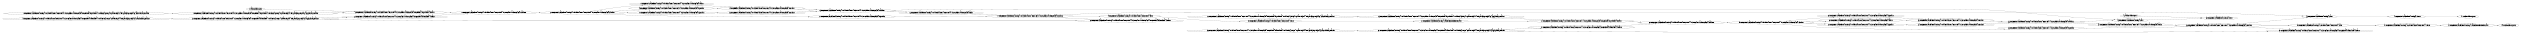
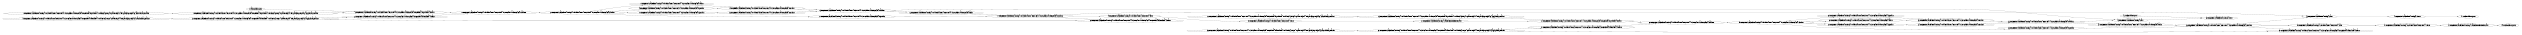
(2130, 16) -> (2130, 16)
